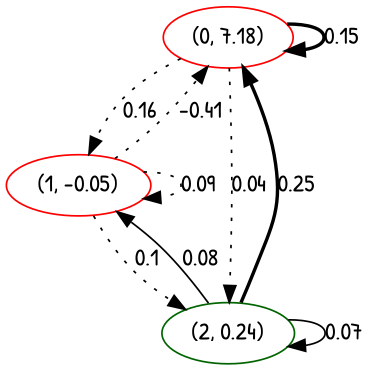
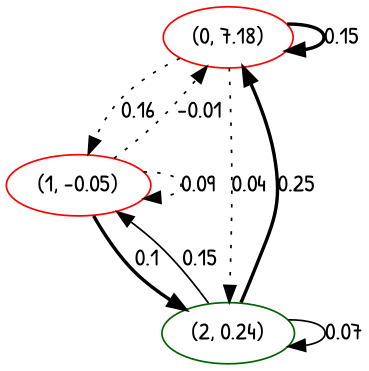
(201, 111) -> (200, 111)
(201, 259) -> (200, 259)
(127, 263) -> (127, 263)
